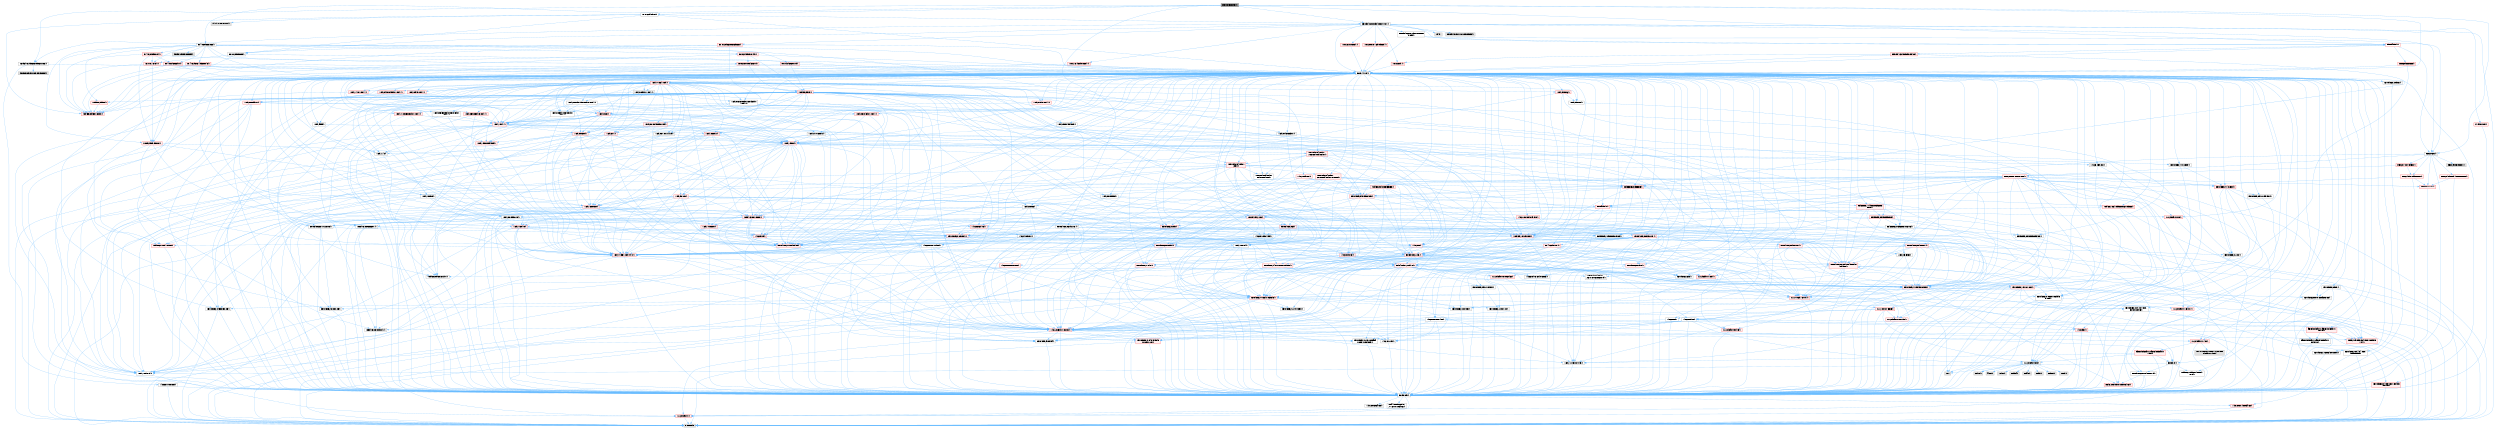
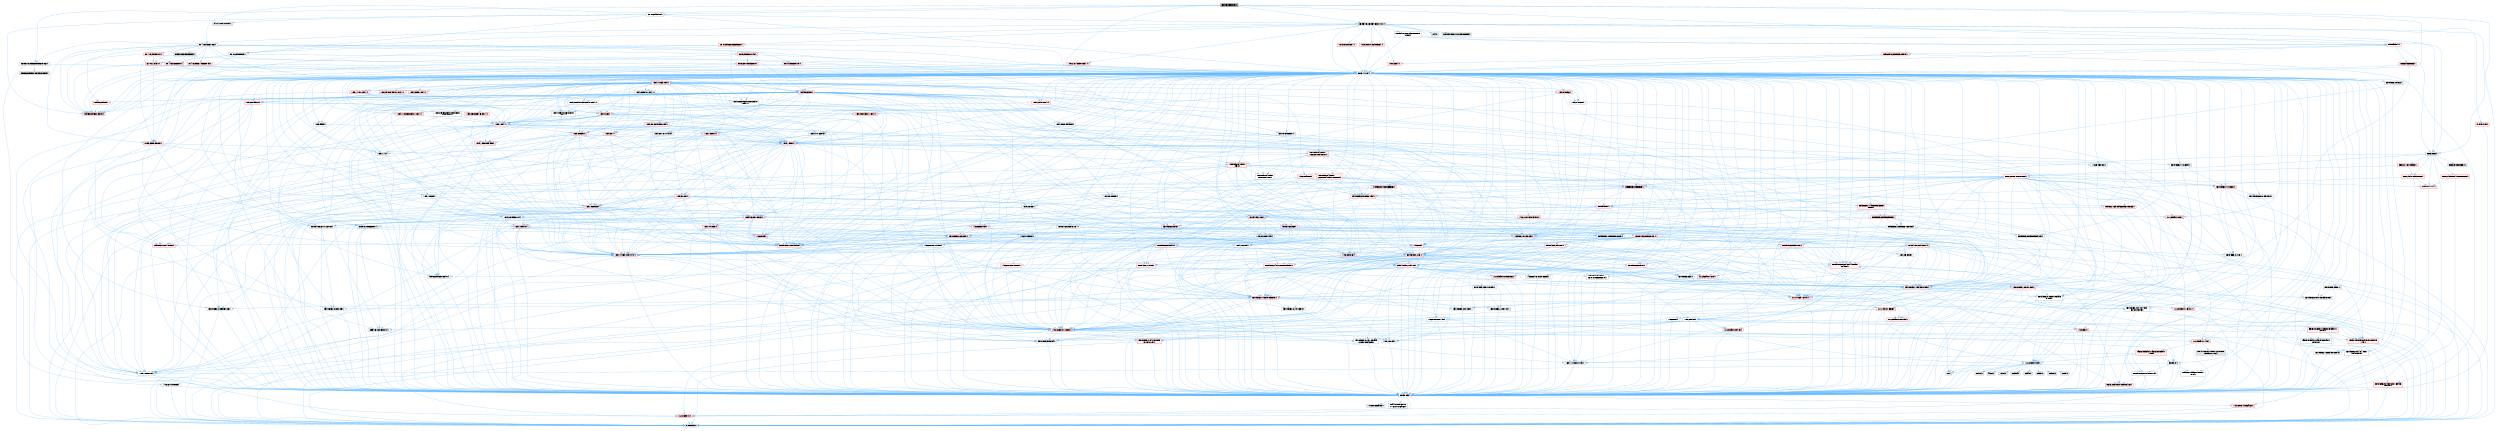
(446, 114) -> (447, 114)
(1552, 246) -> (1555, 246)
